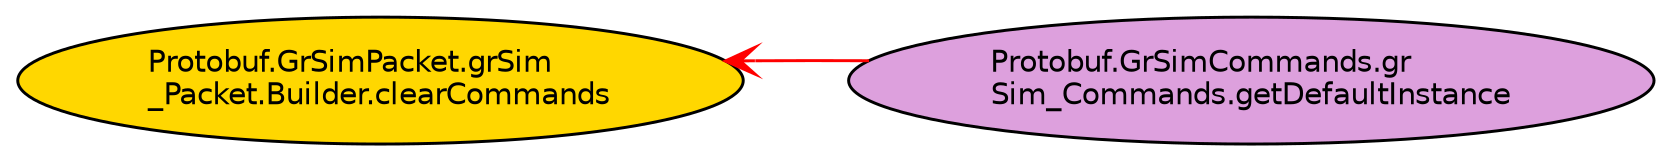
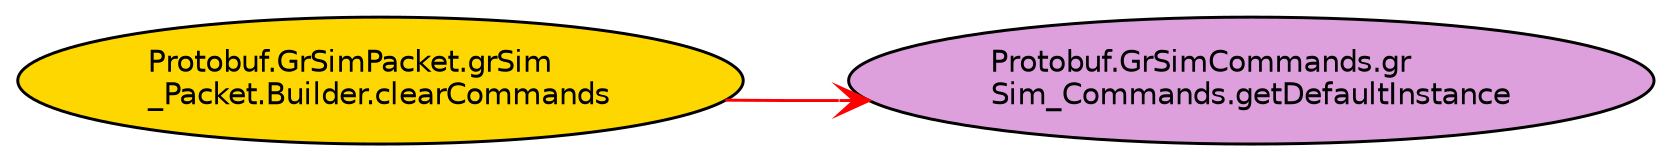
(812, 61) -> (782, 101)
